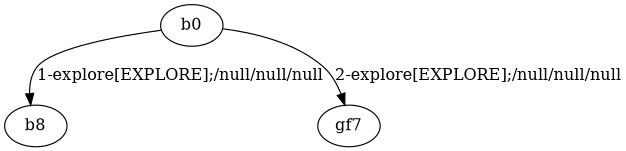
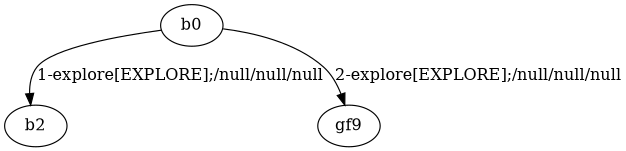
(36, 126) -> (36, 126)
(349, 126) -> (349, 126)
